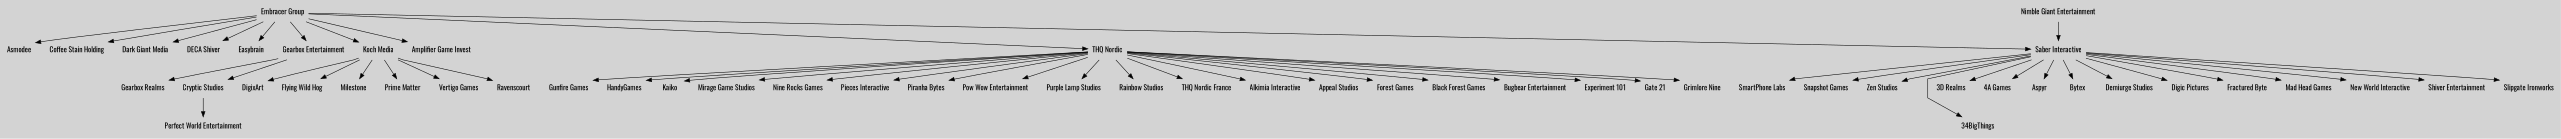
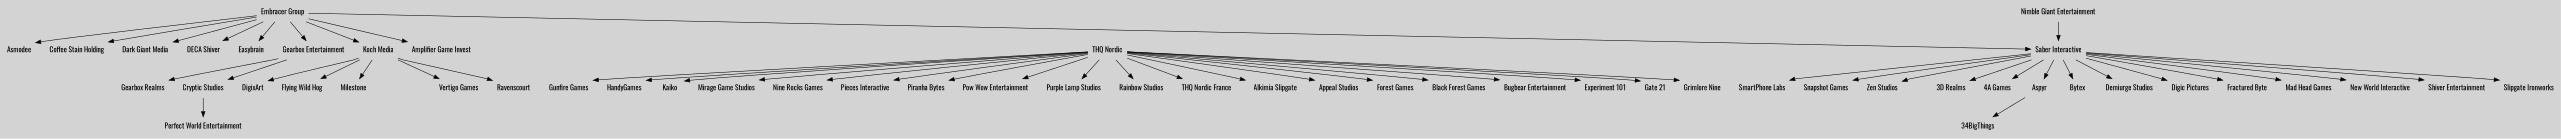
(696, 31) -> none
(1930, 78) -> (2011, 106)
(403, 88) -> none
(1275, 88) -> (1275, 88)
